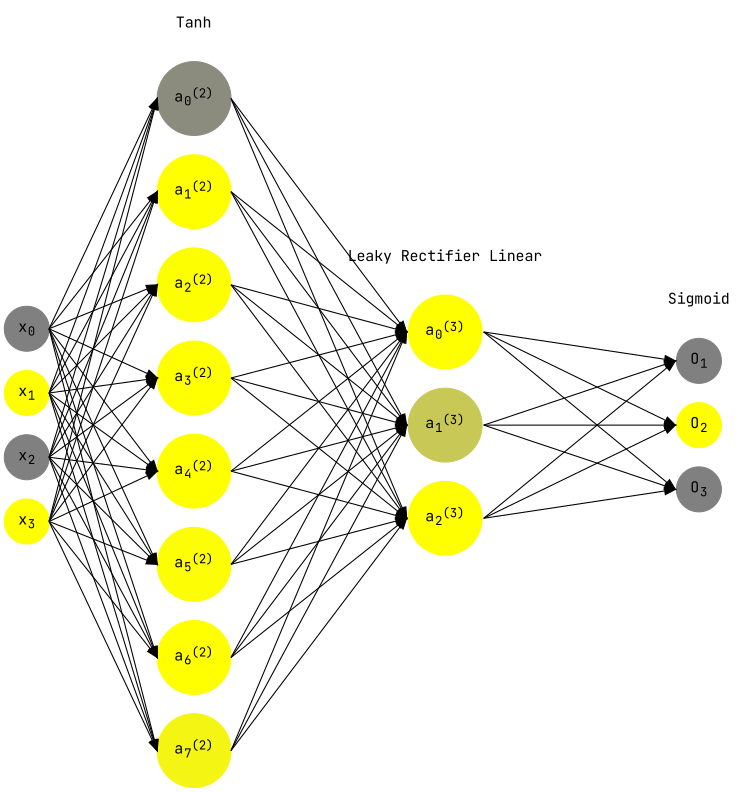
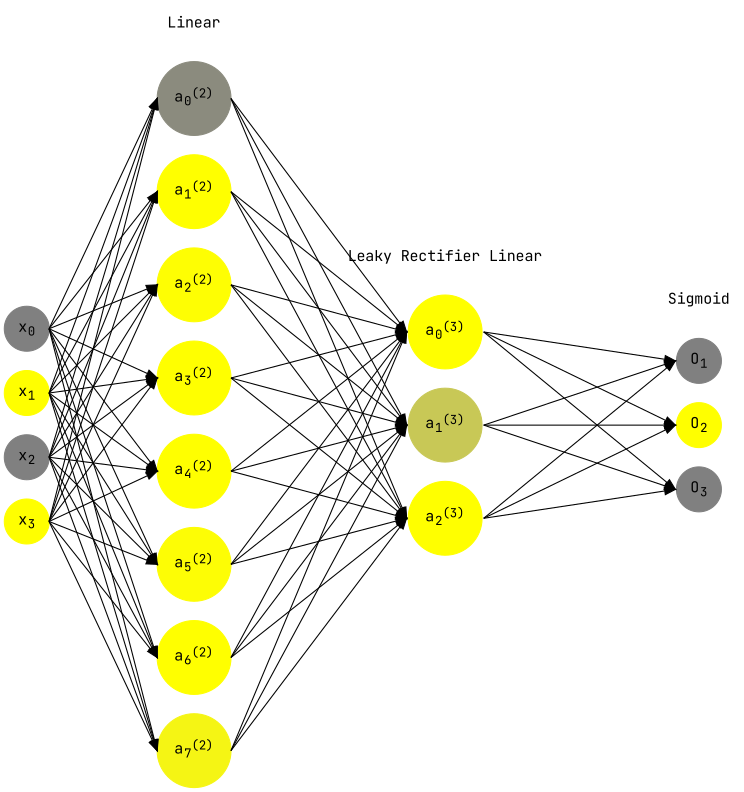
(194, 24) -> (194, 24)
